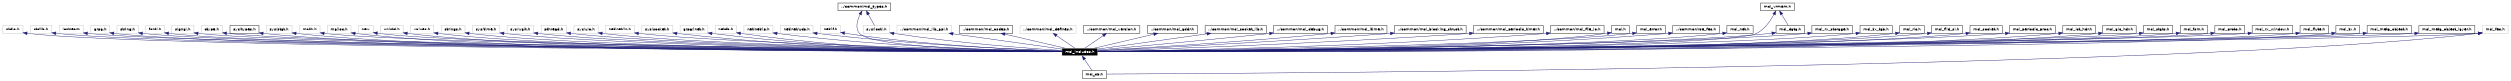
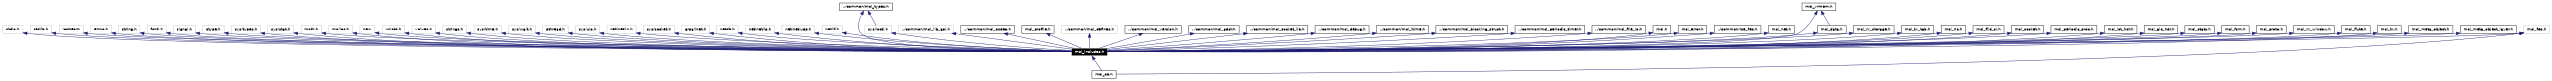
(100, 29) -> (101, 29)
(244, 29) -> (246, 29)
none -> (1038, 29)
